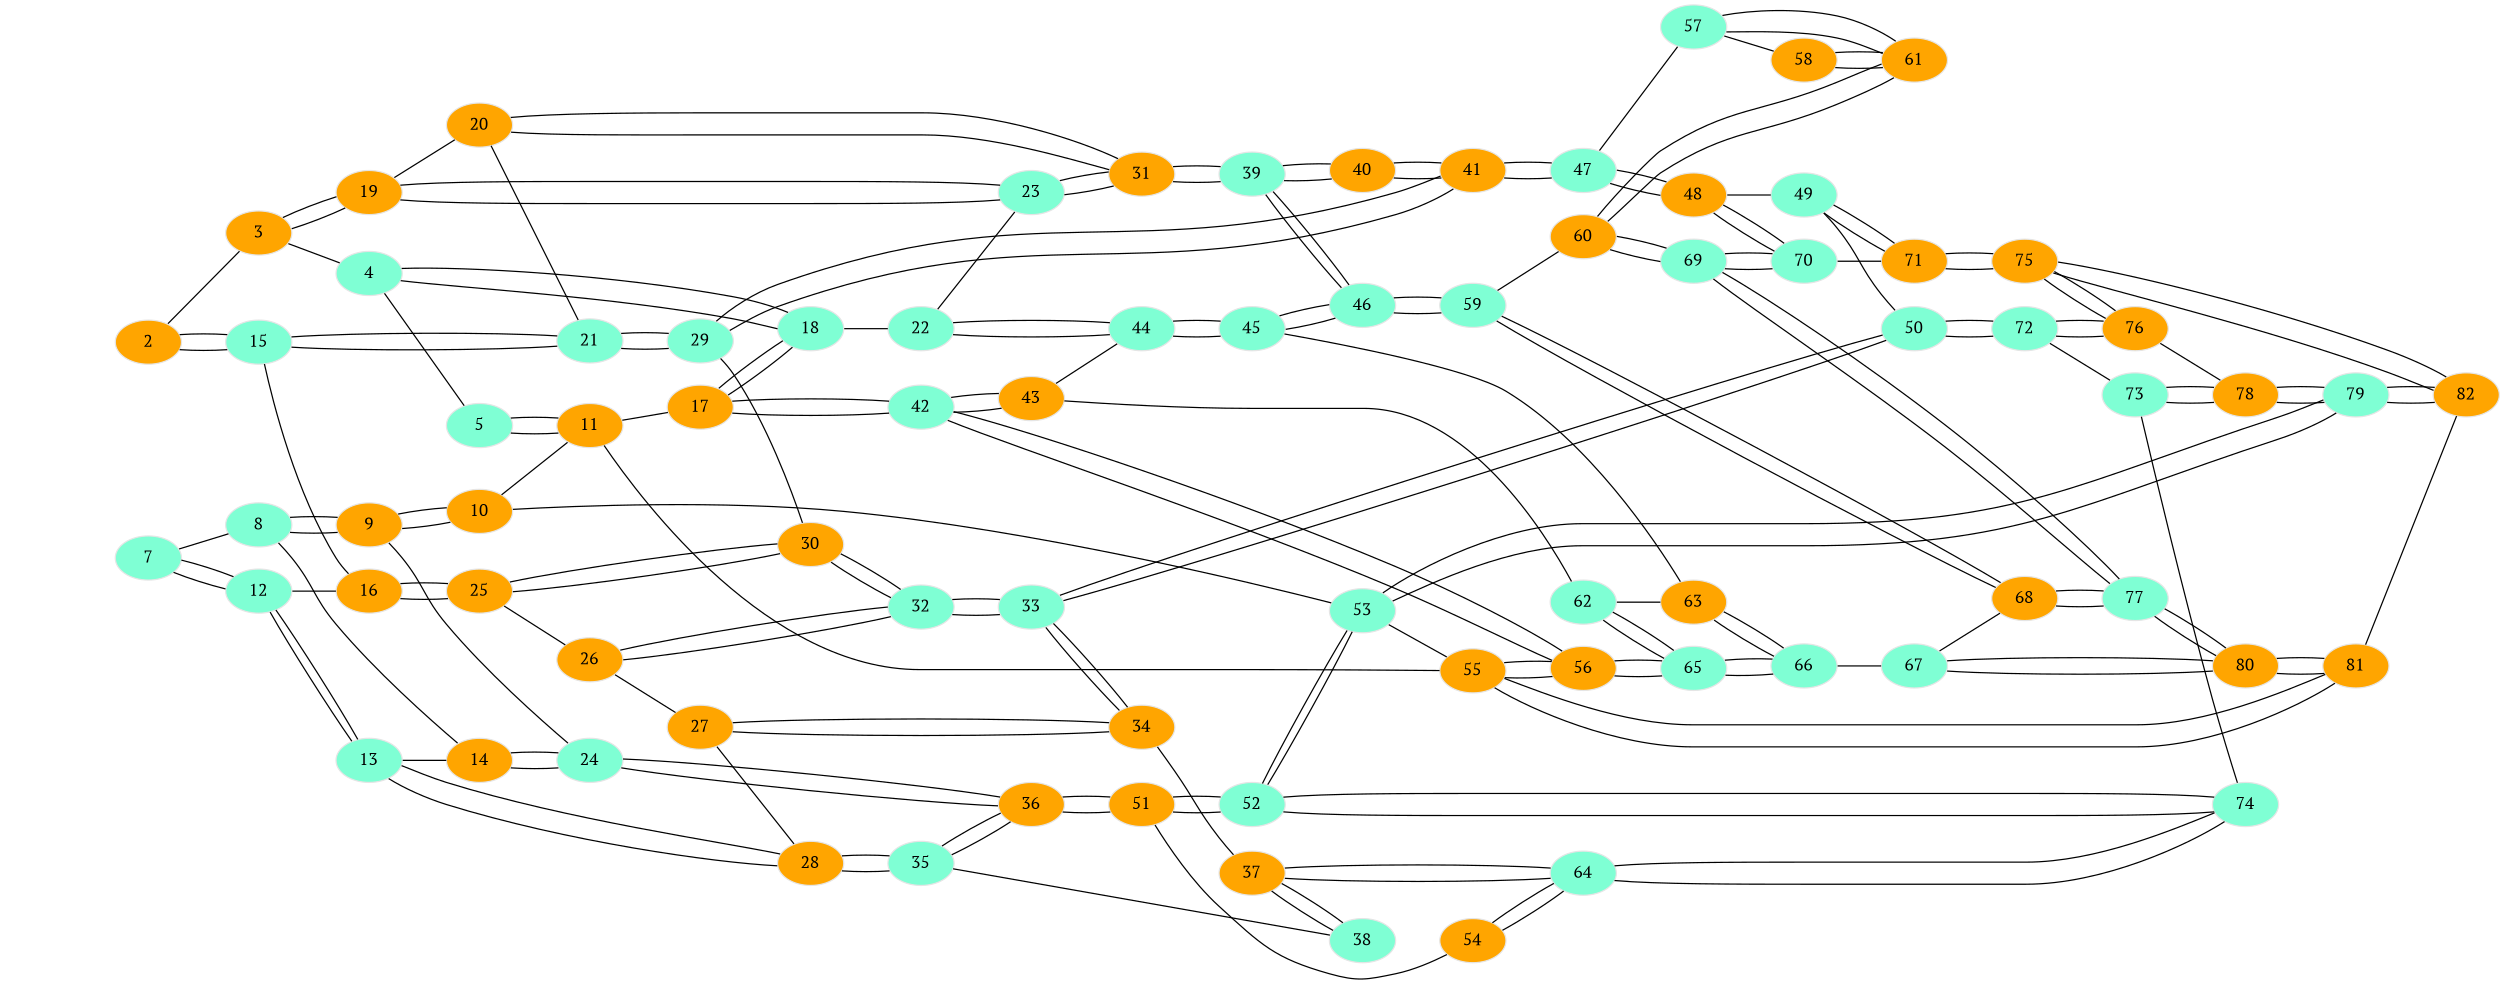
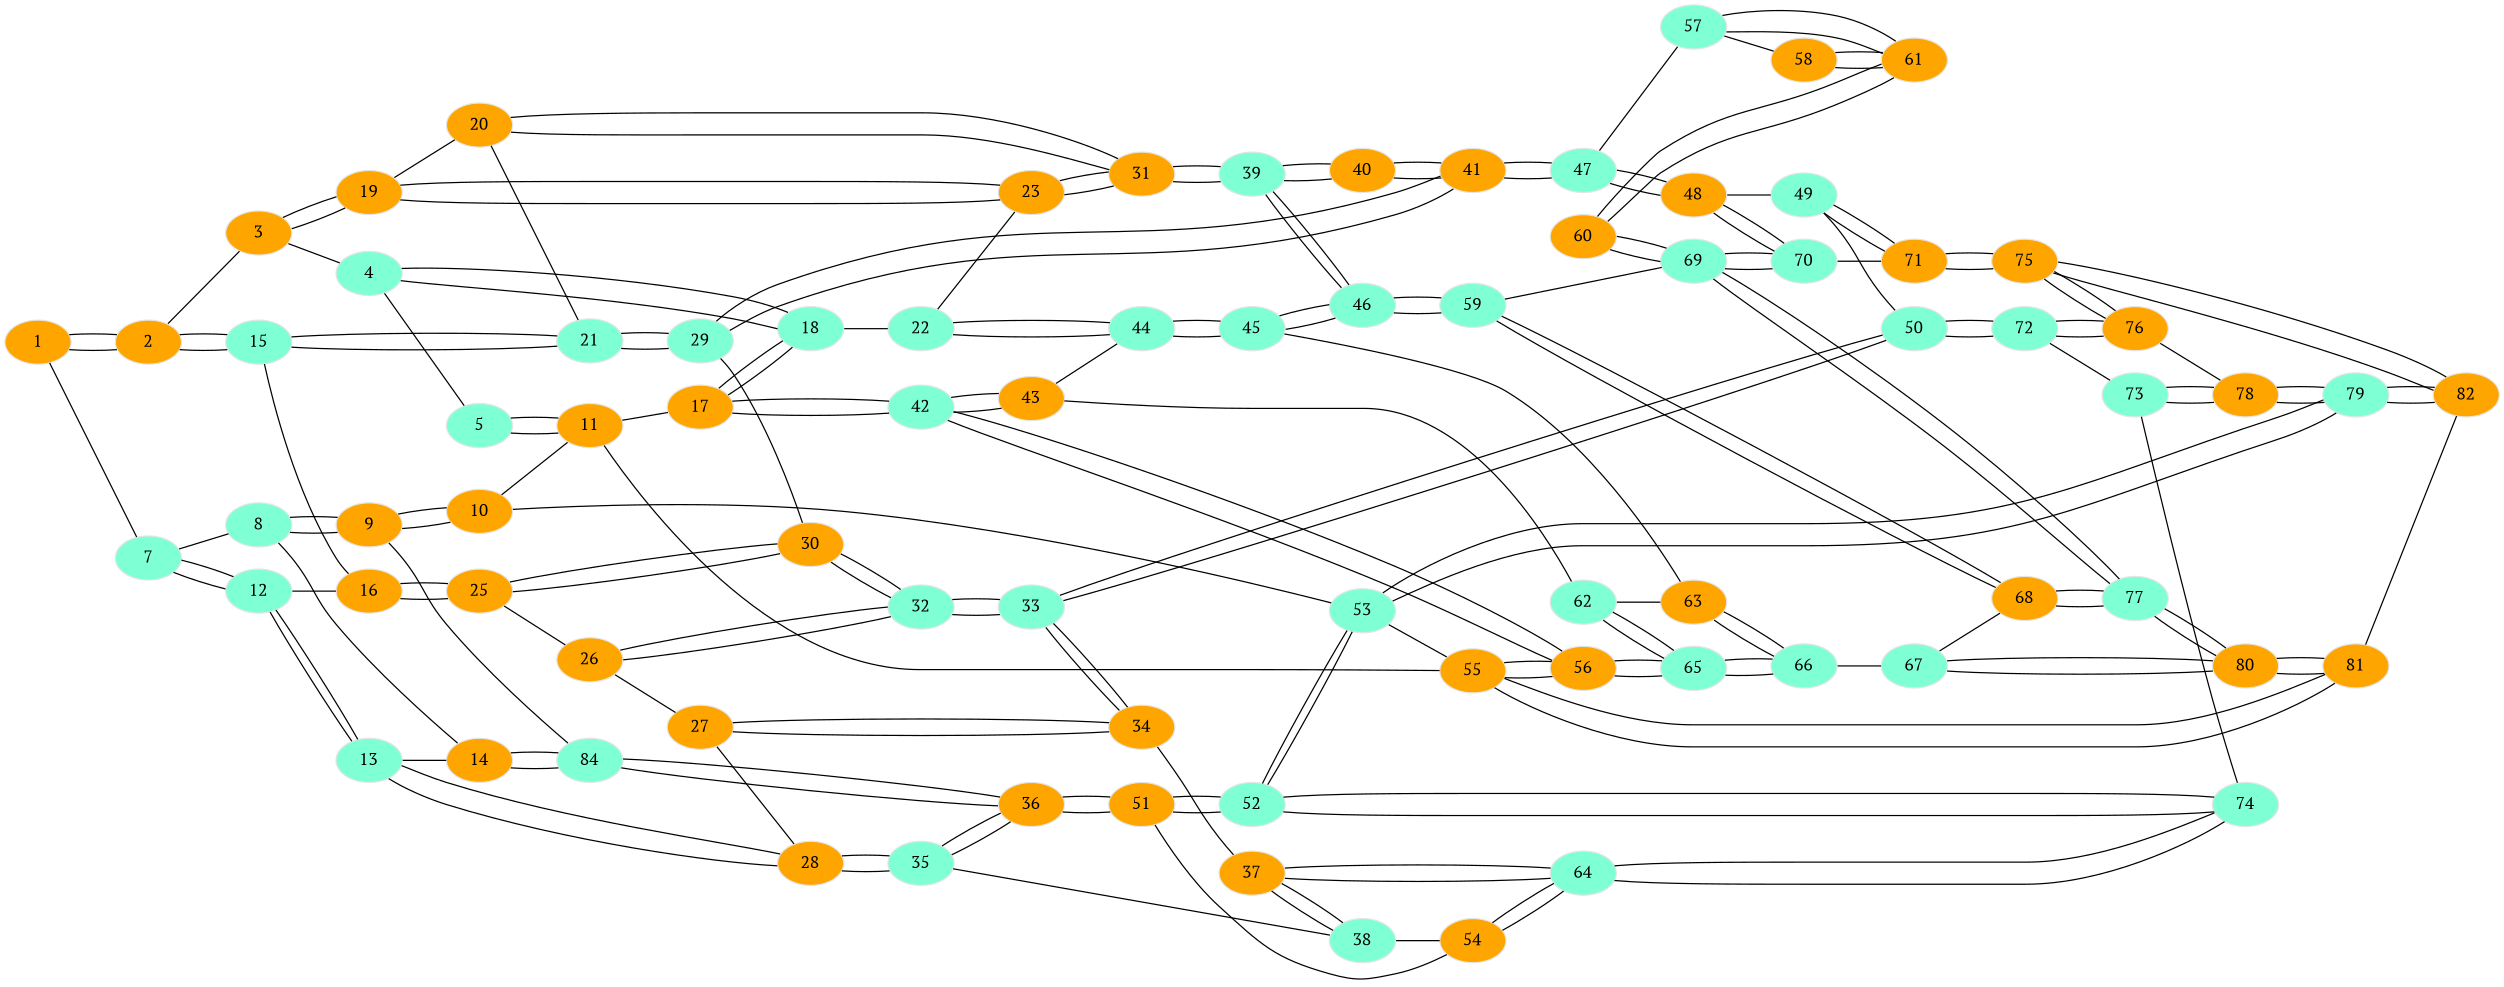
(1031, 193) -> (1031, 193)
(1528, 271) -> (1583, 283)
none -> (38, 342)
(590, 760) -> (590, 760)
none -> (1418, 941)
